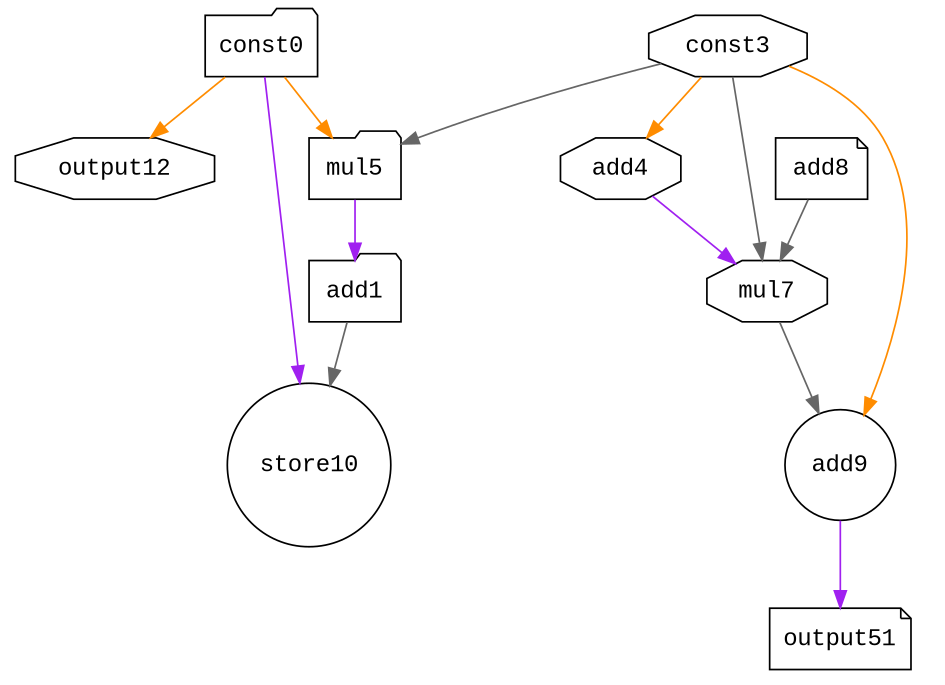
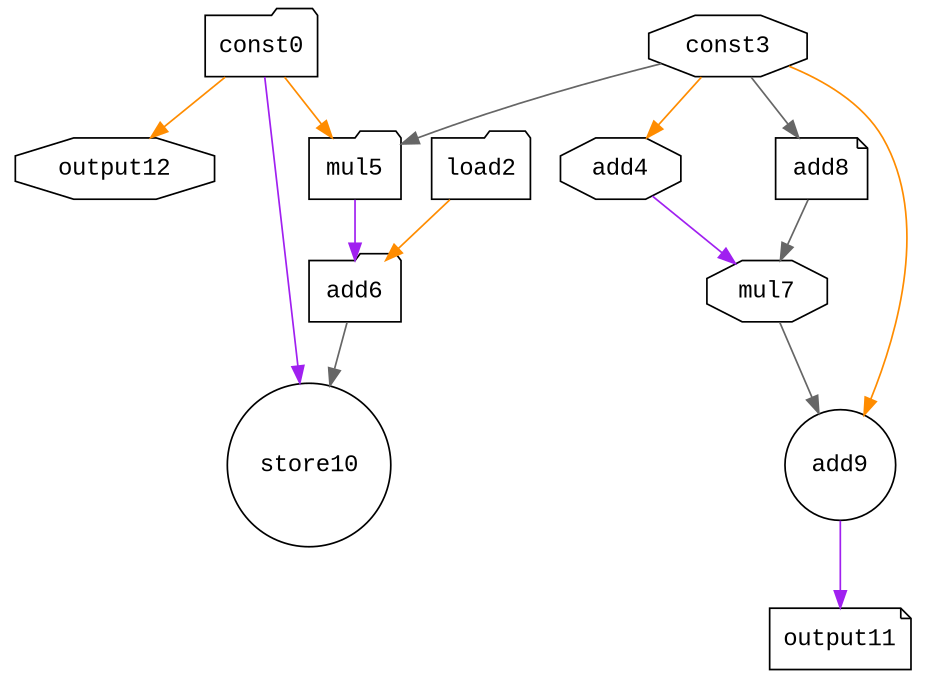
(746, 160) -> (770, 101)
none -> (481, 169)
(355, 291) -> (355, 291)
(840, 639) -> (840, 639)
